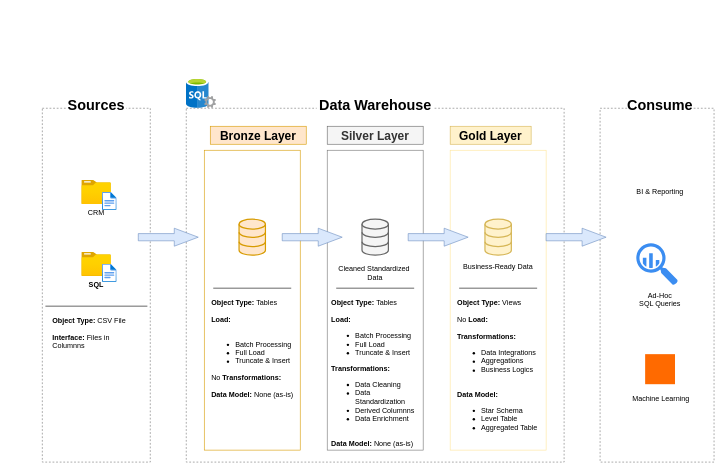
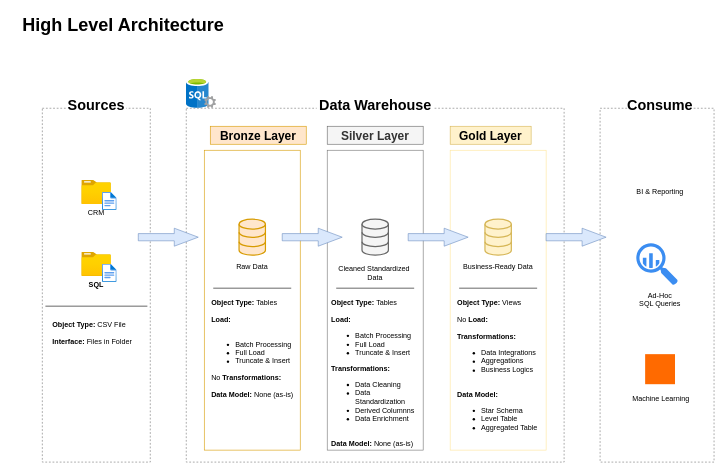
none -> (123, 24)
none -> (252, 267)
(97, 333) -> (97, 333)
